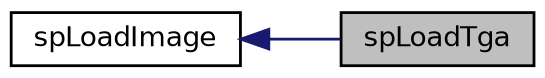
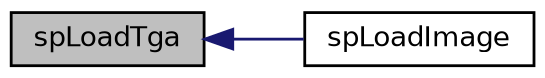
(305, 39) -> (269, 39)
